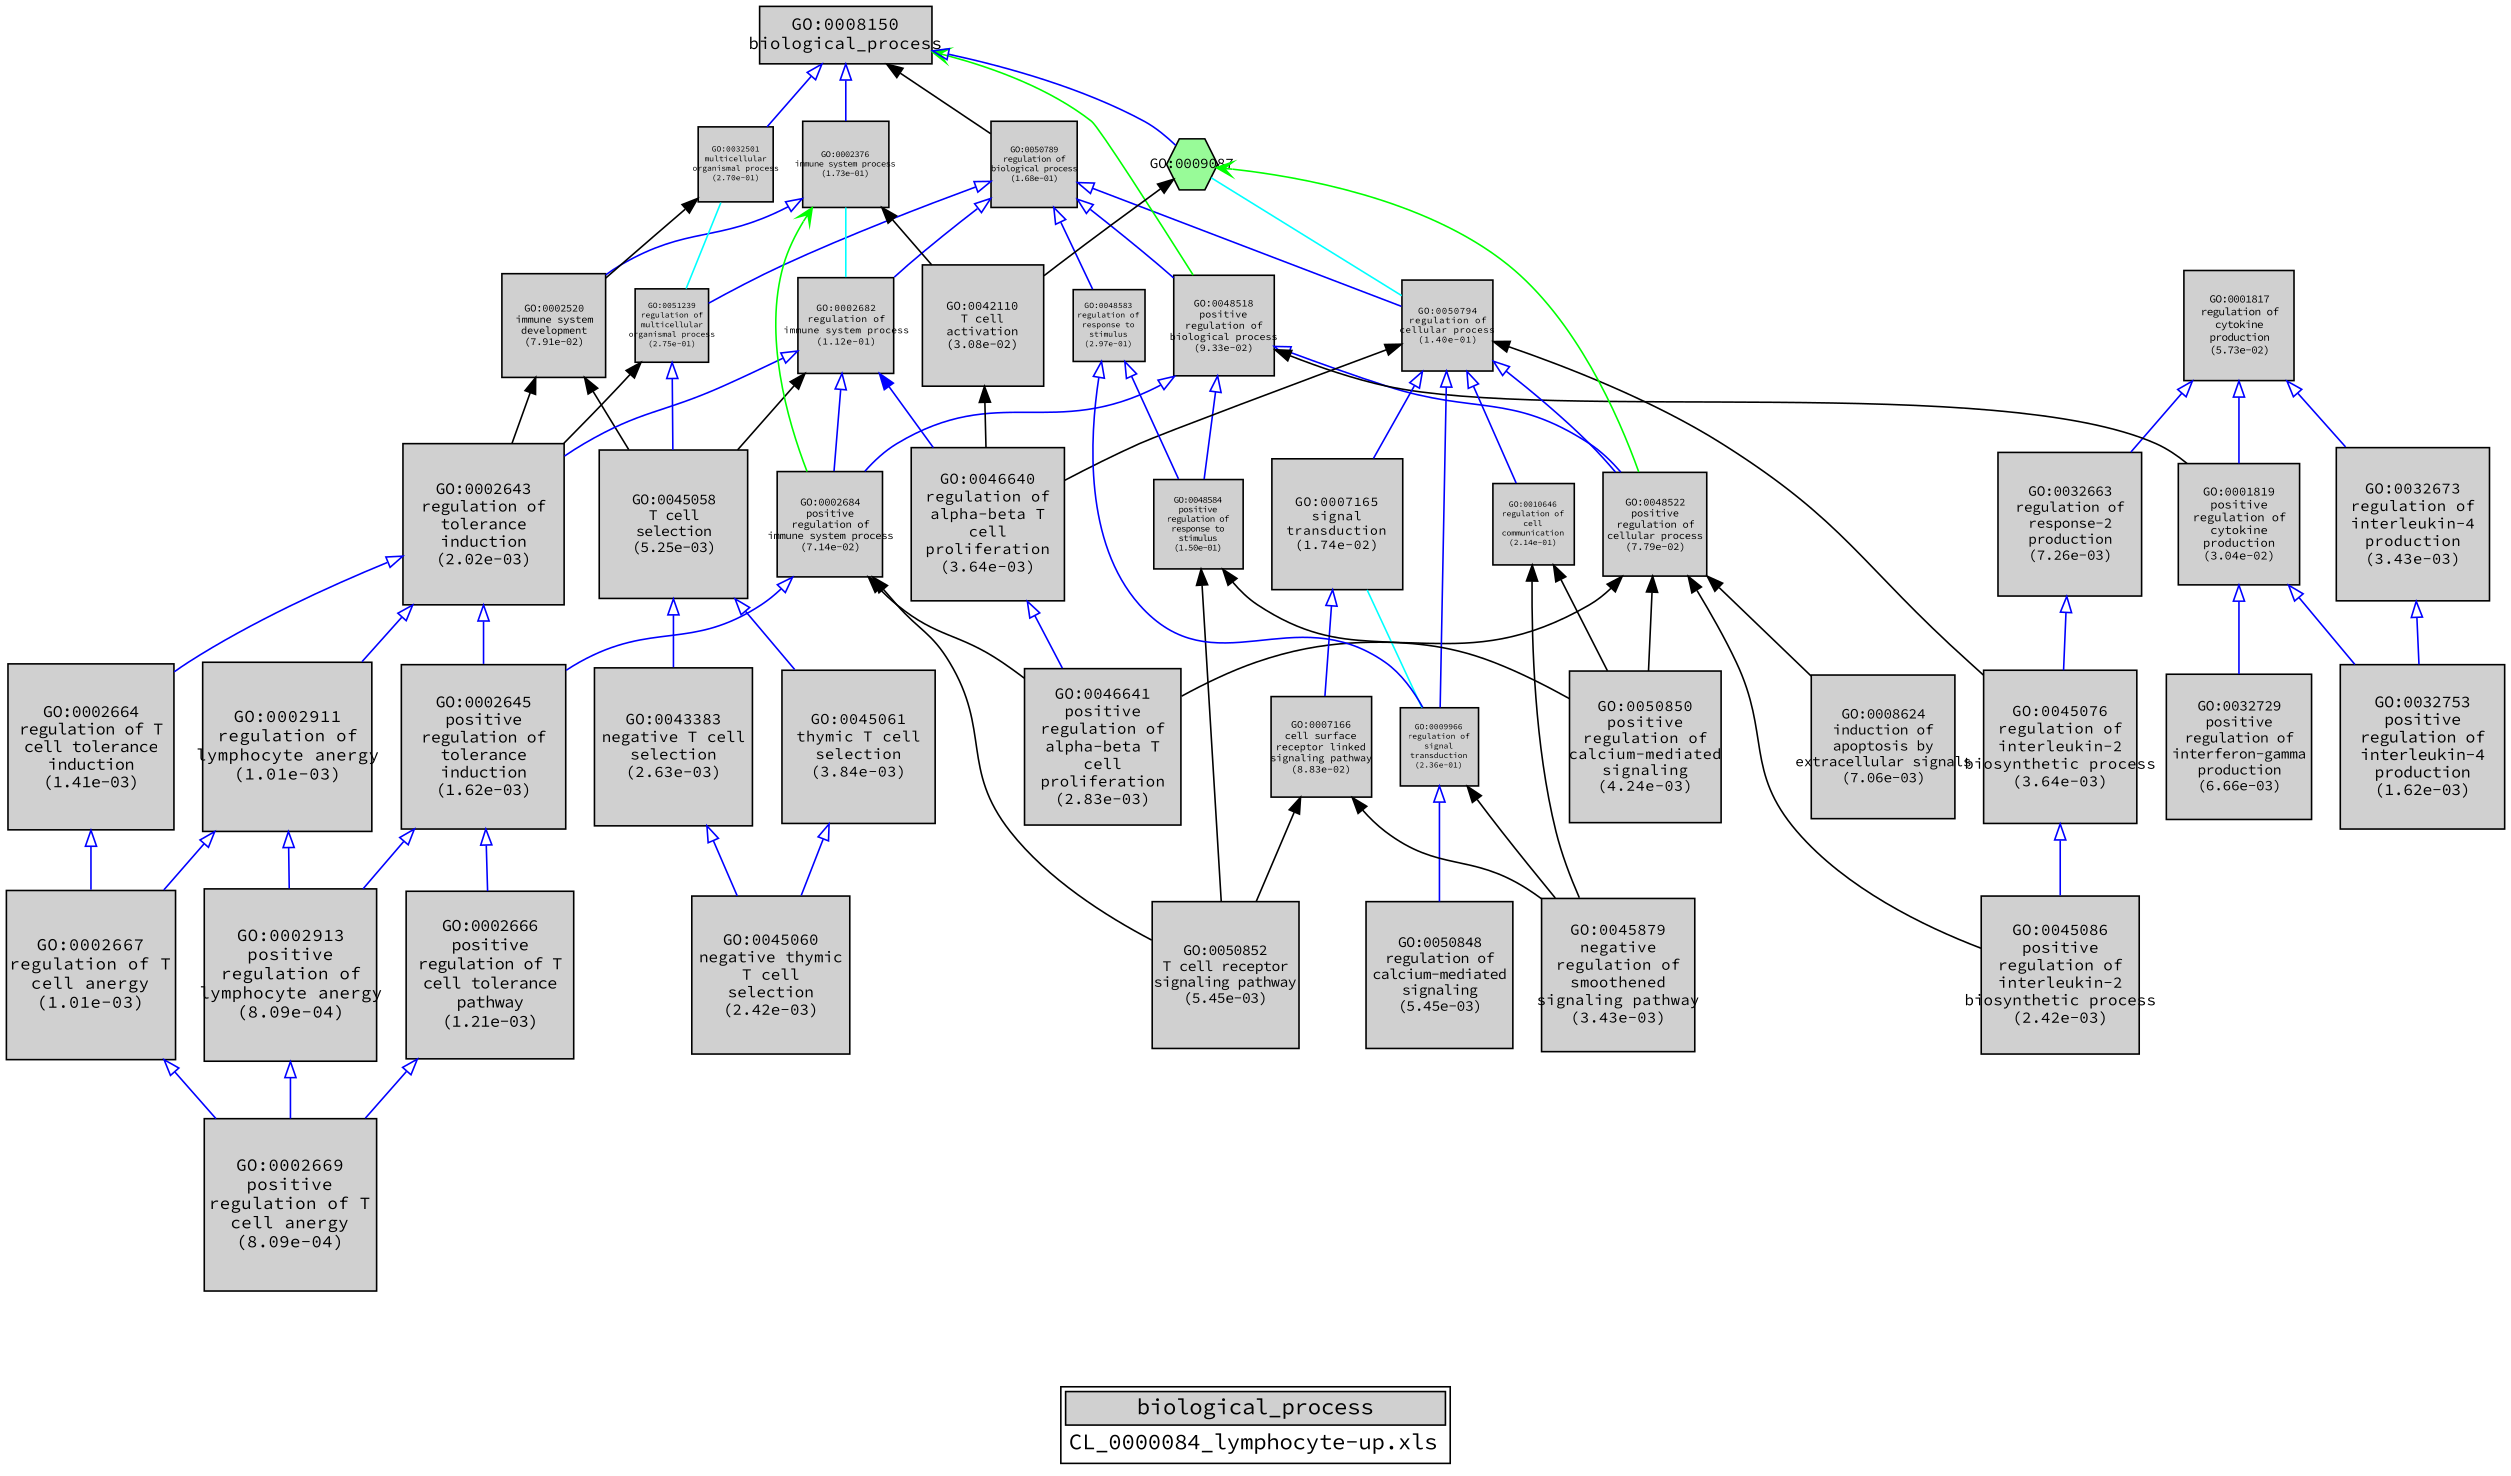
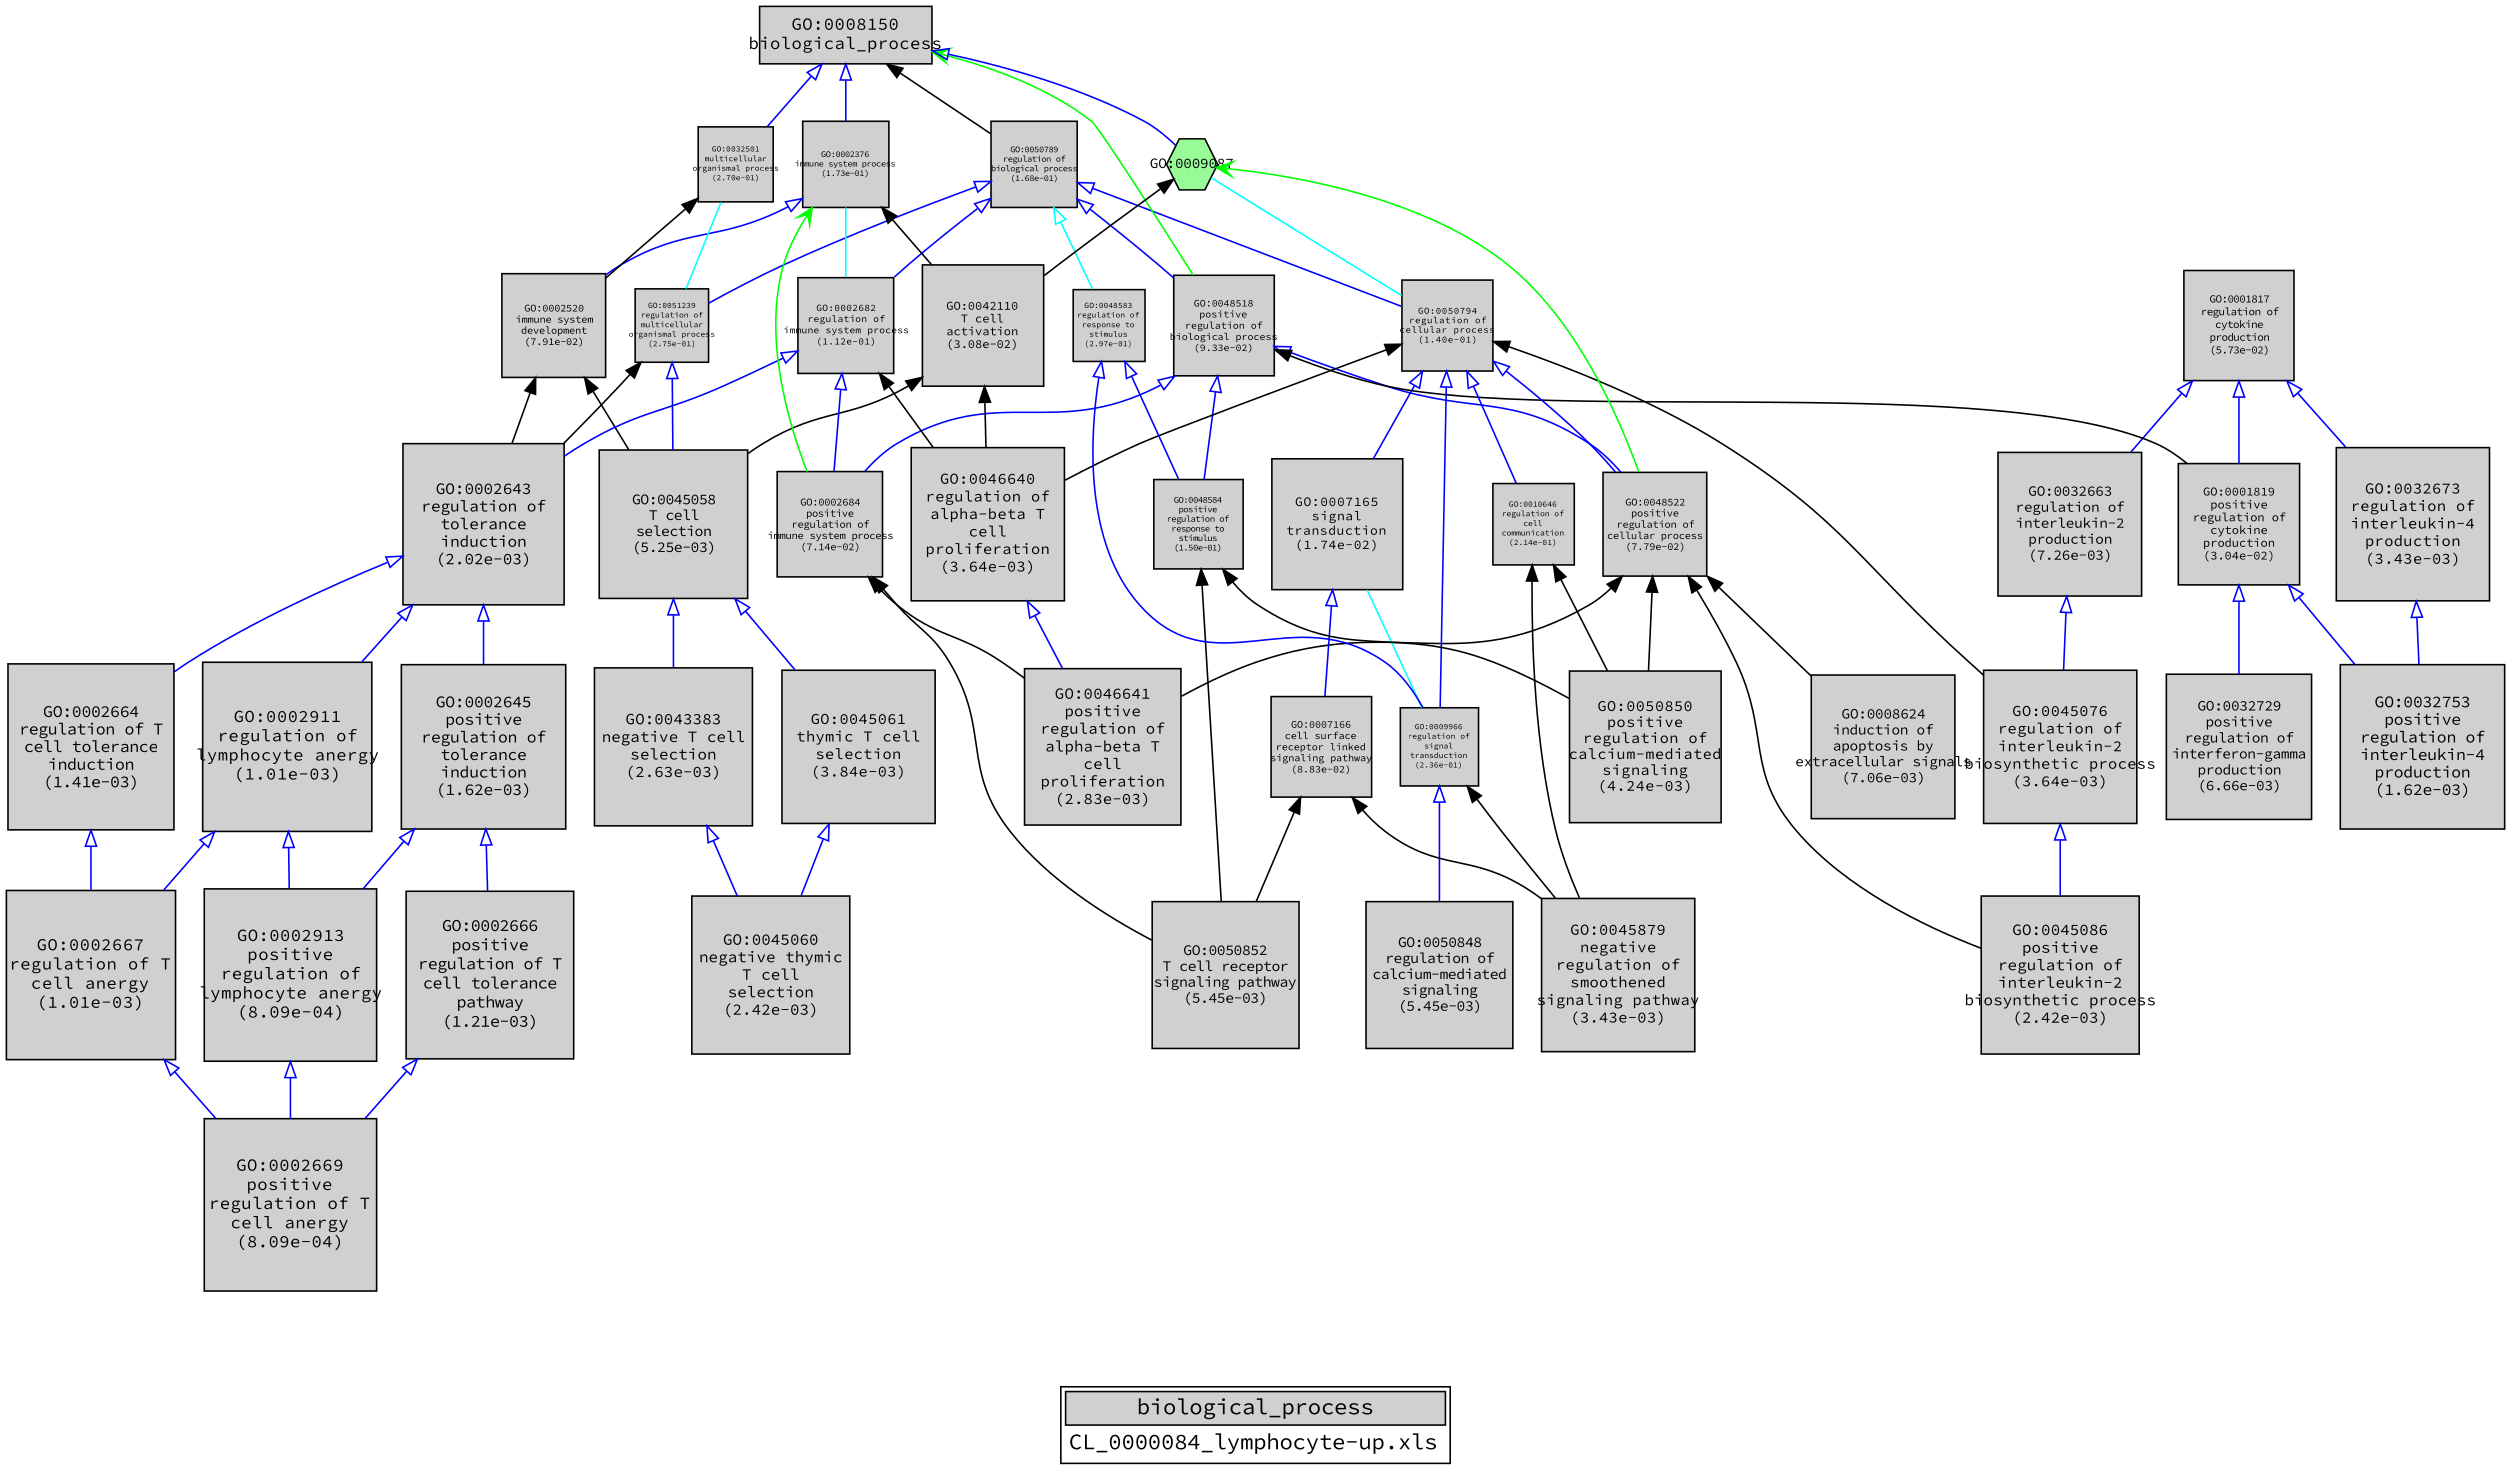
(1080, 262) -> (1080, 262)
(911, 417) -> (911, 417)
(766, 418) -> (827, 416)
(2071, 523) -> (2071, 523)
(688, 633) -> none
